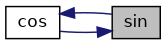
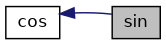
(78, 32) -> none
